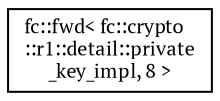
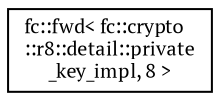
(110, 50) -> (110, 50)
